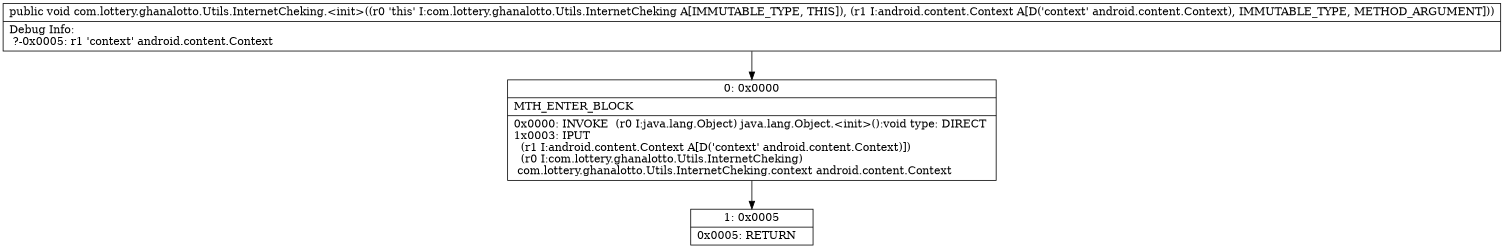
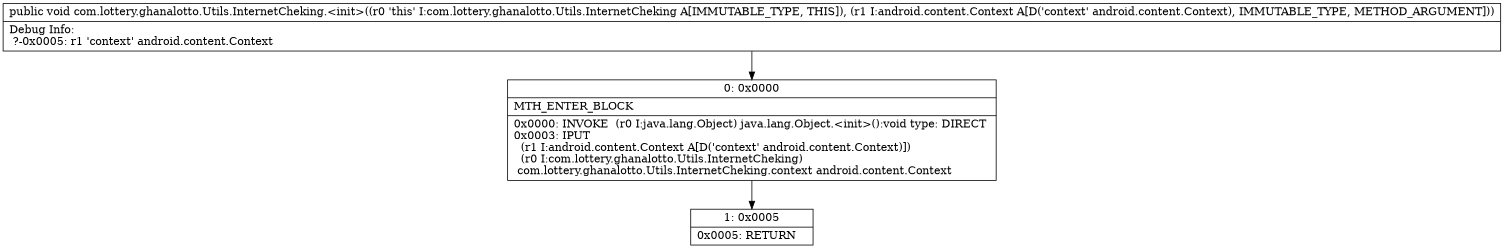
(556, 136) -> (556, 136)
